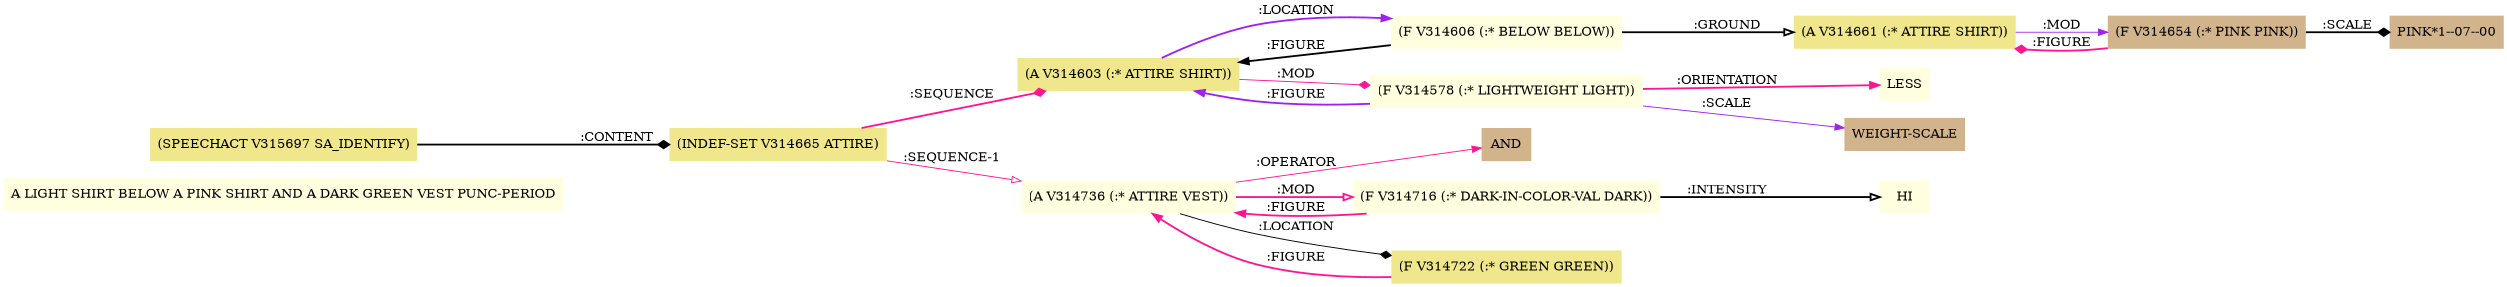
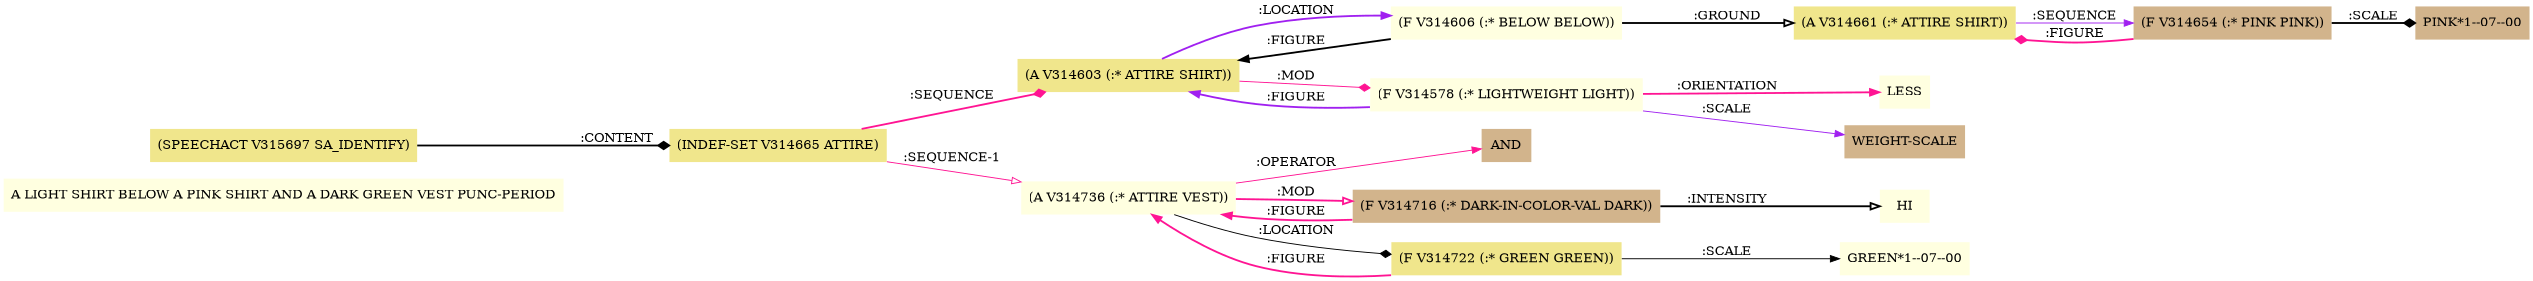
(2062, 25) -> (2075, 16)
(1506, 197) -> (1506, 206)
none -> (1905, 259)
